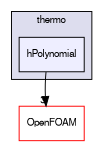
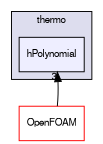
(45, 86) -> (58, 94)
